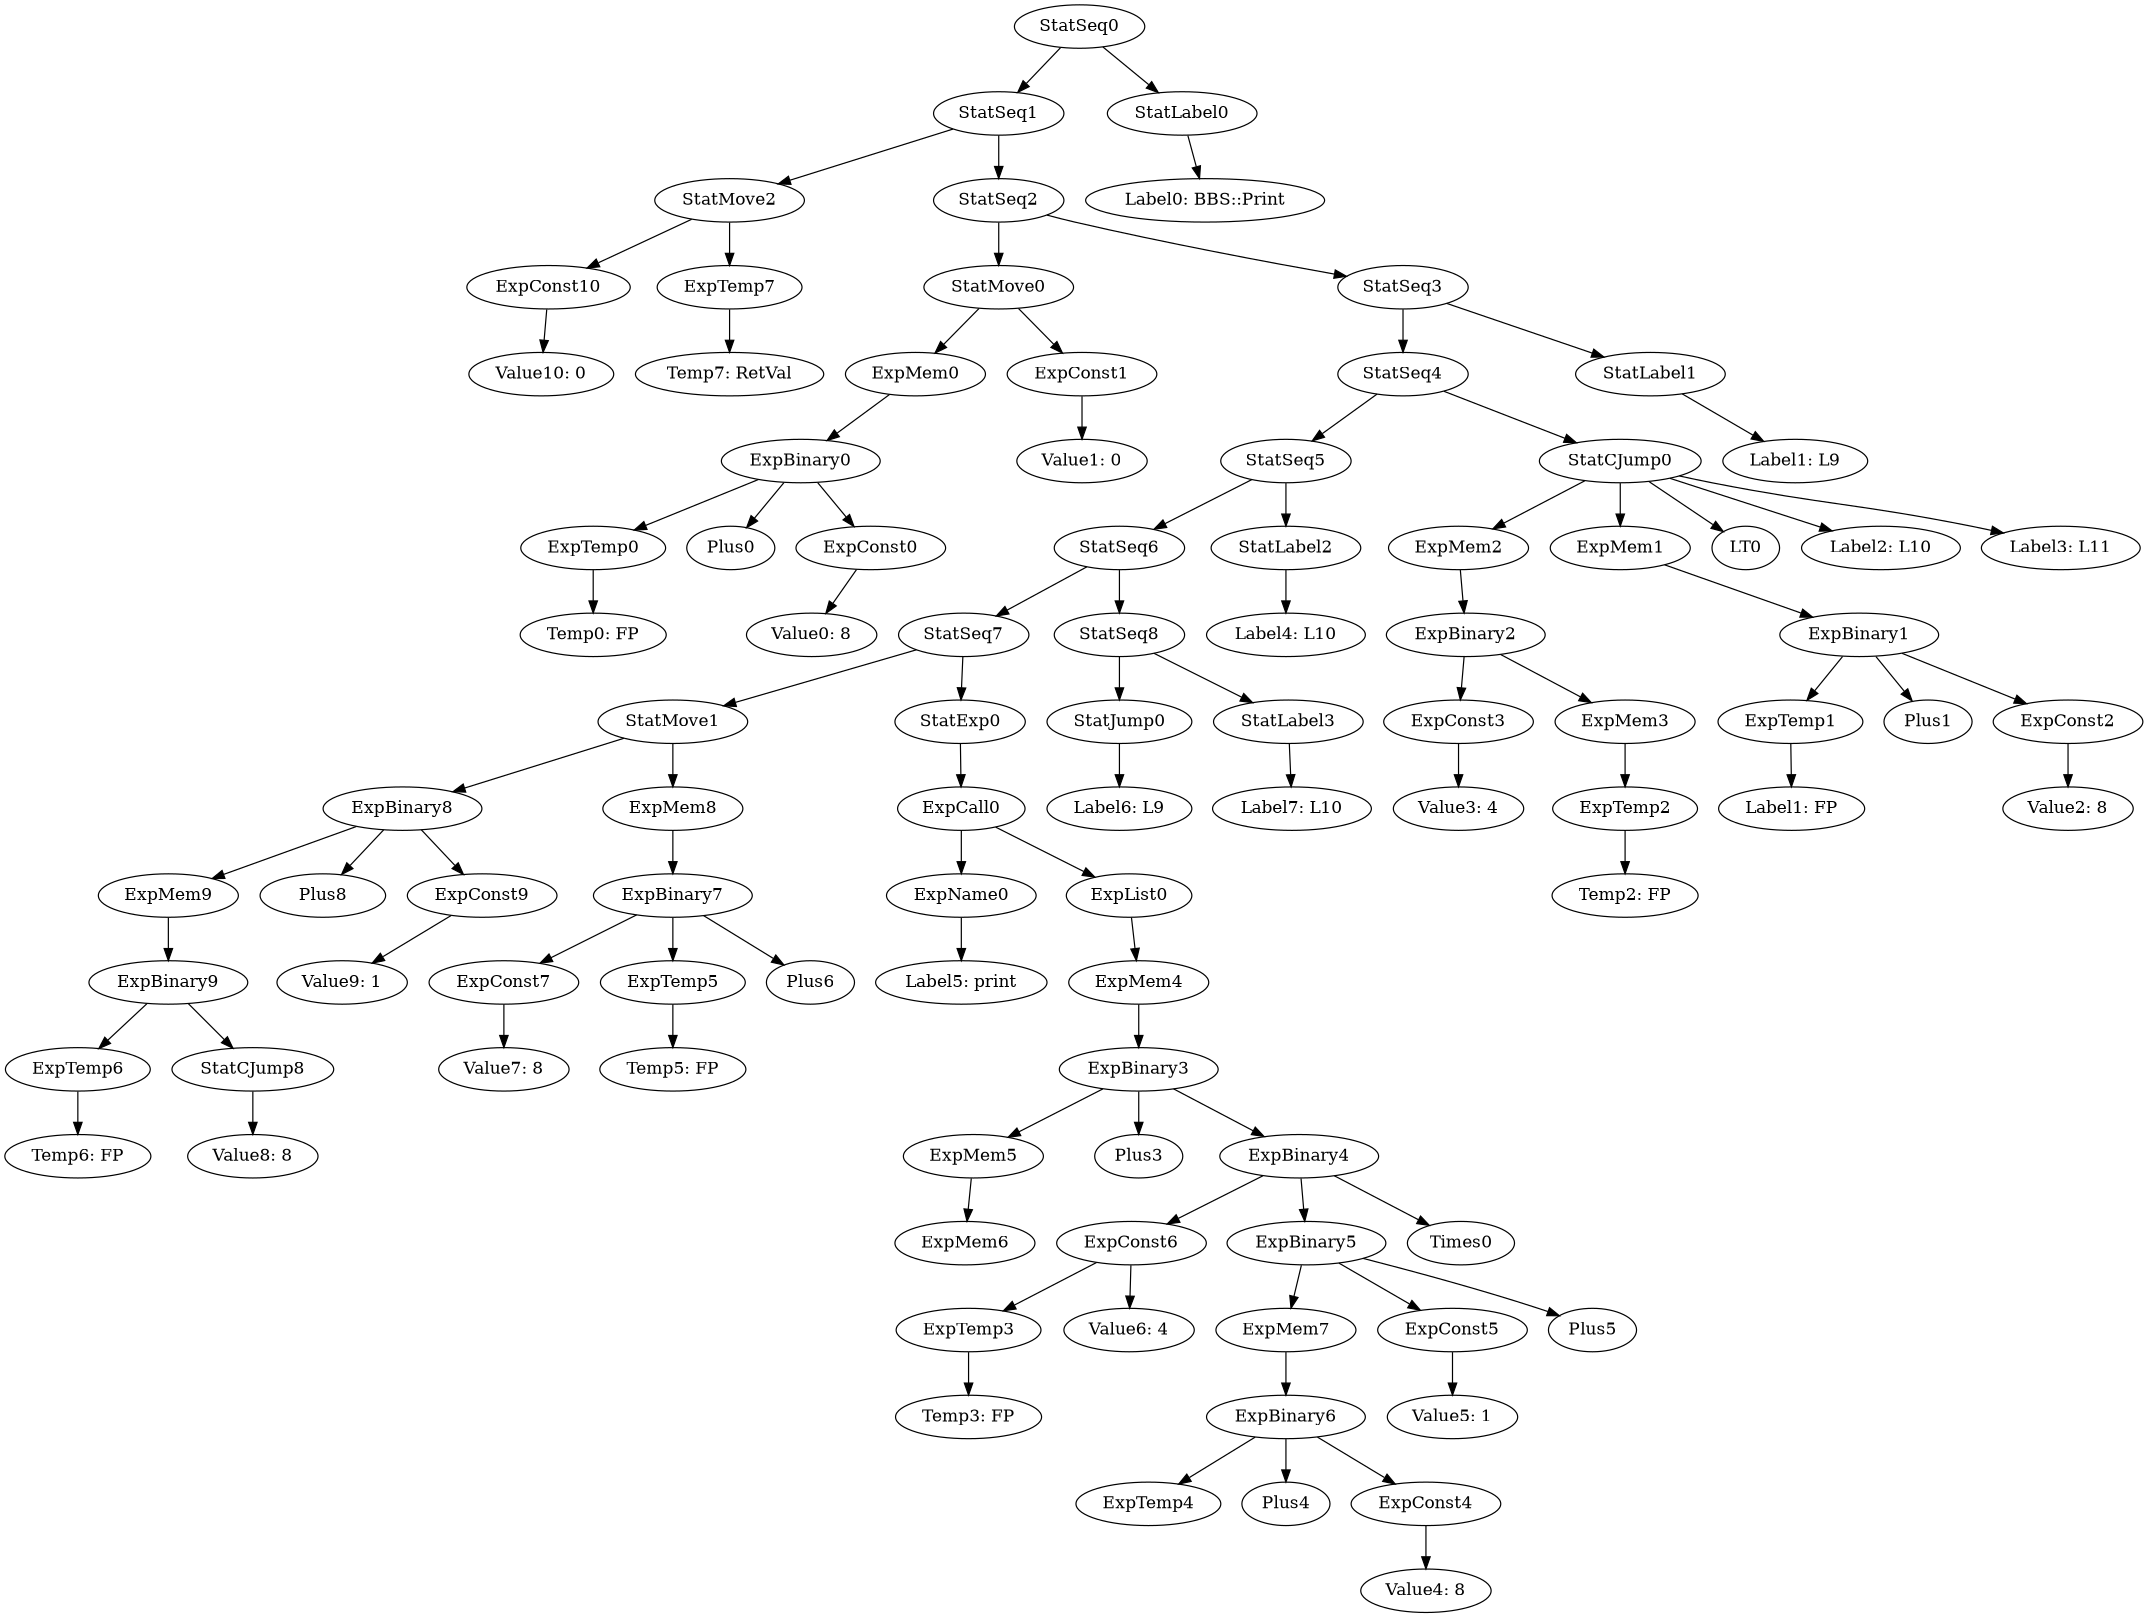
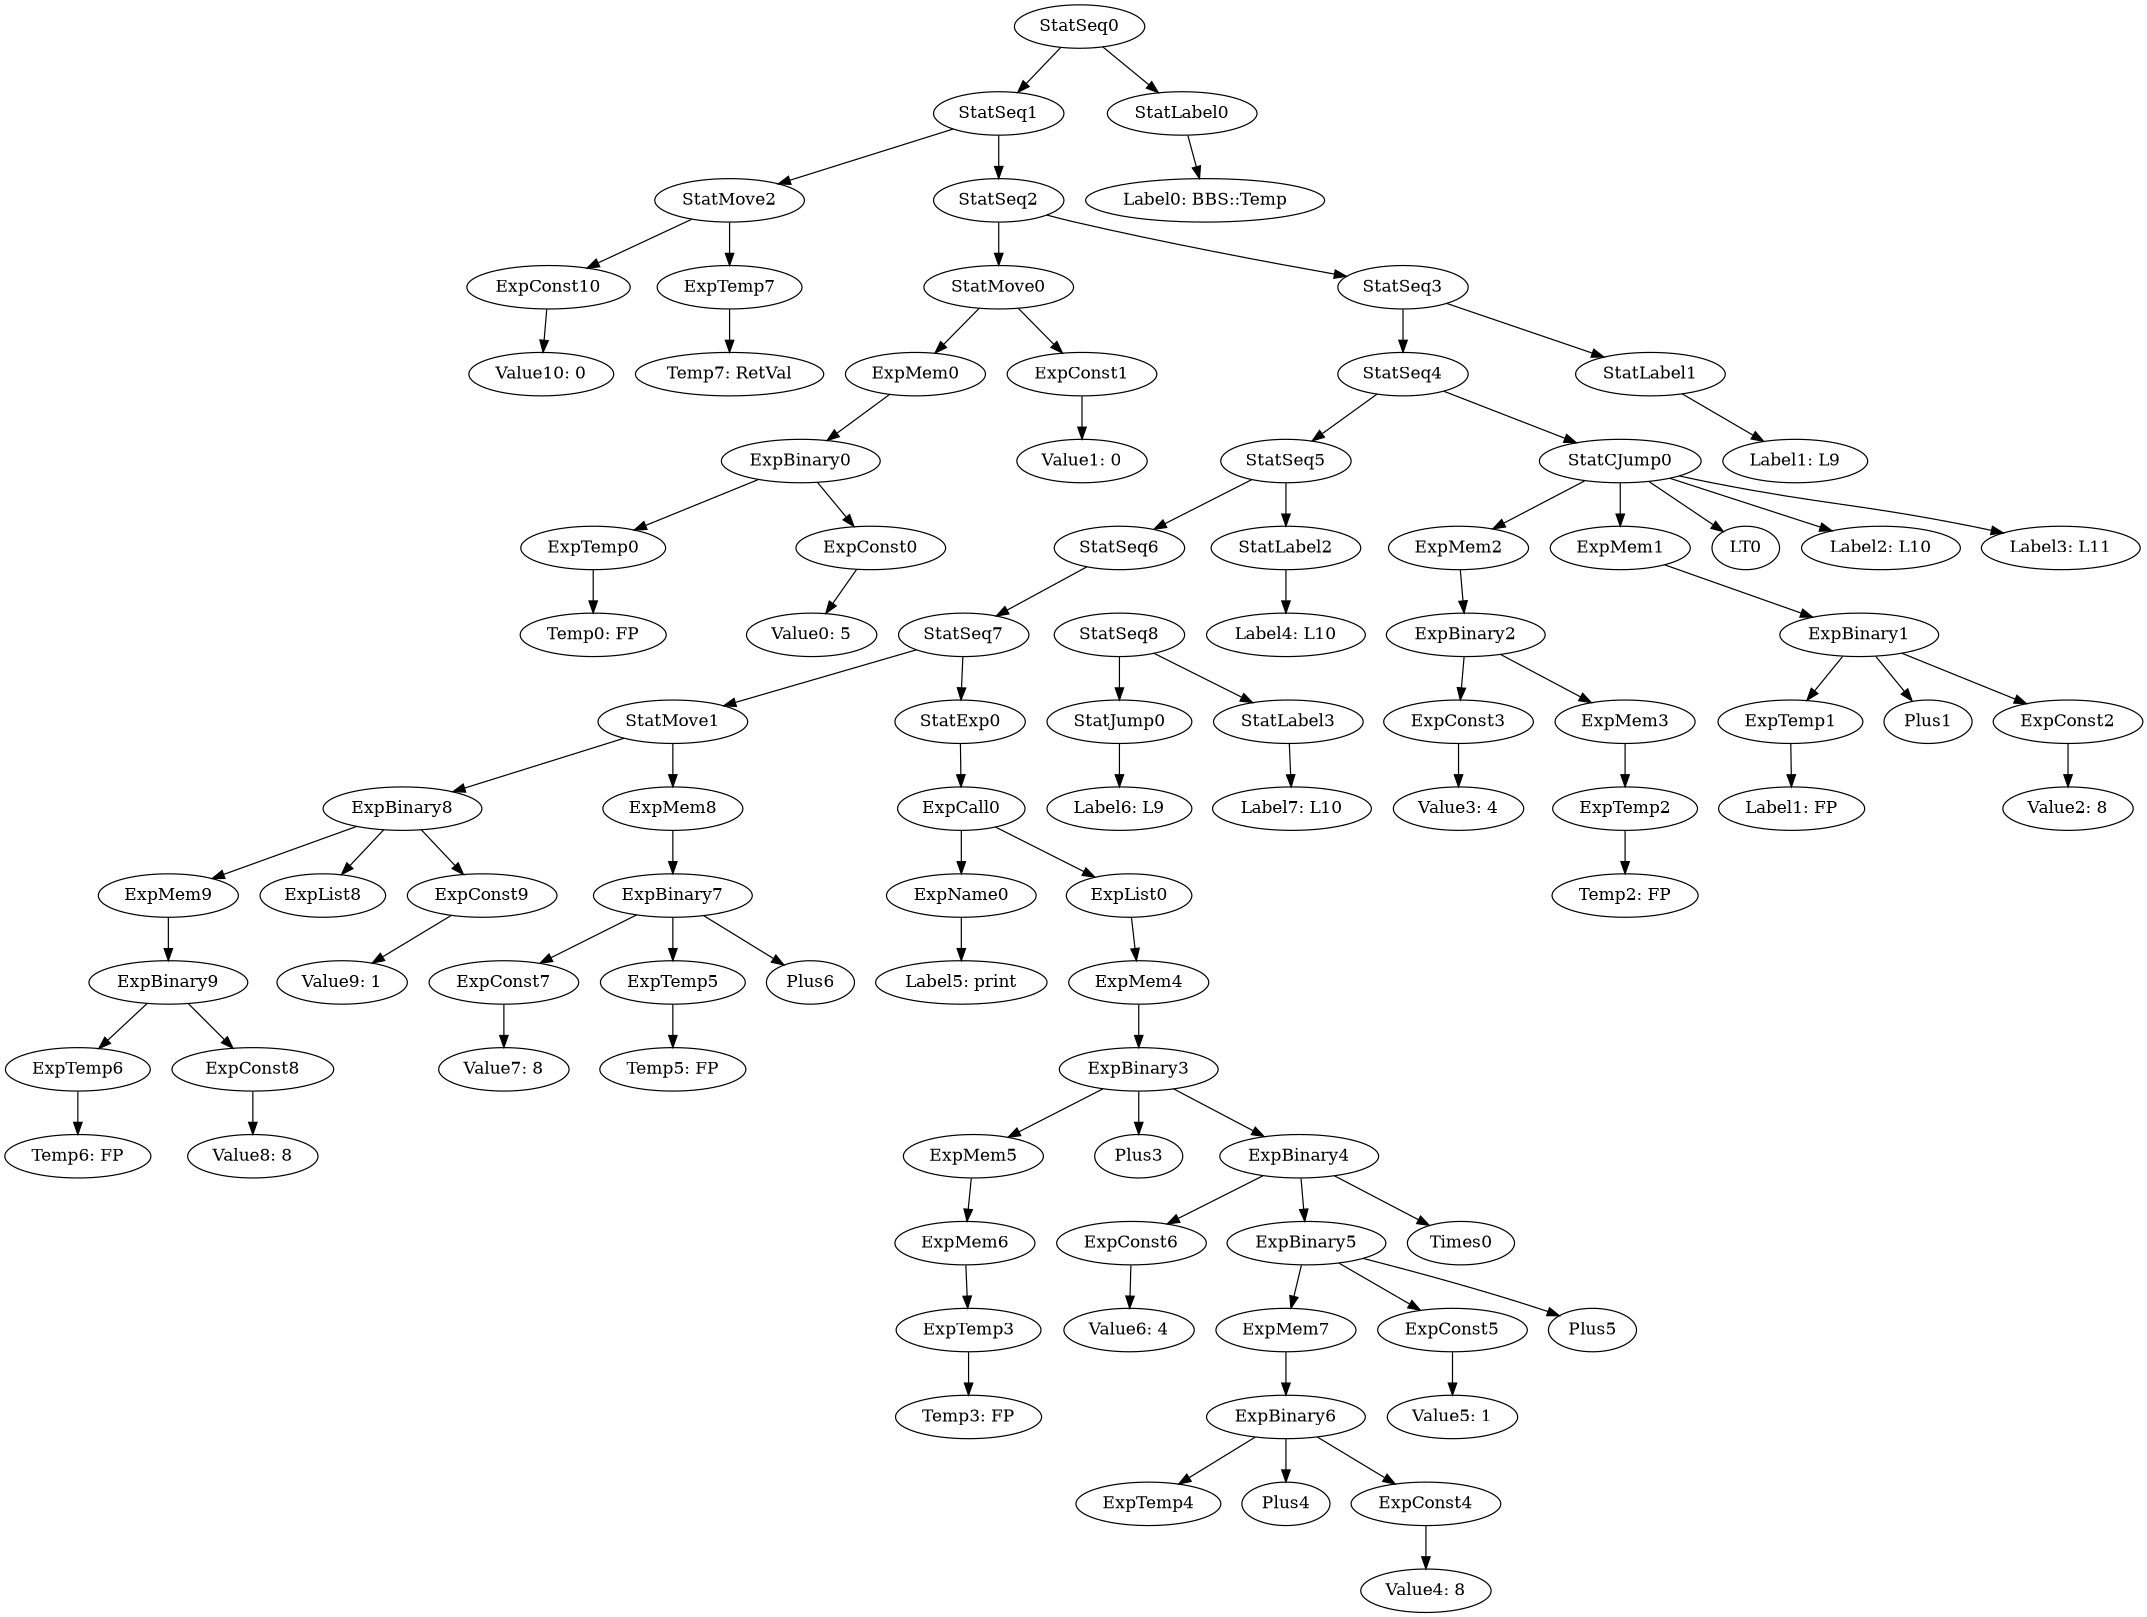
(1205, 200) -> (1205, 200)
(731, 548) -> none
(1119, 585) -> none
(812, 635) -> (812, 635)
(323, 896) -> (323, 896)
(253, 1069) -> (253, 1069)
(1055, 1284) -> (967, 1281)
